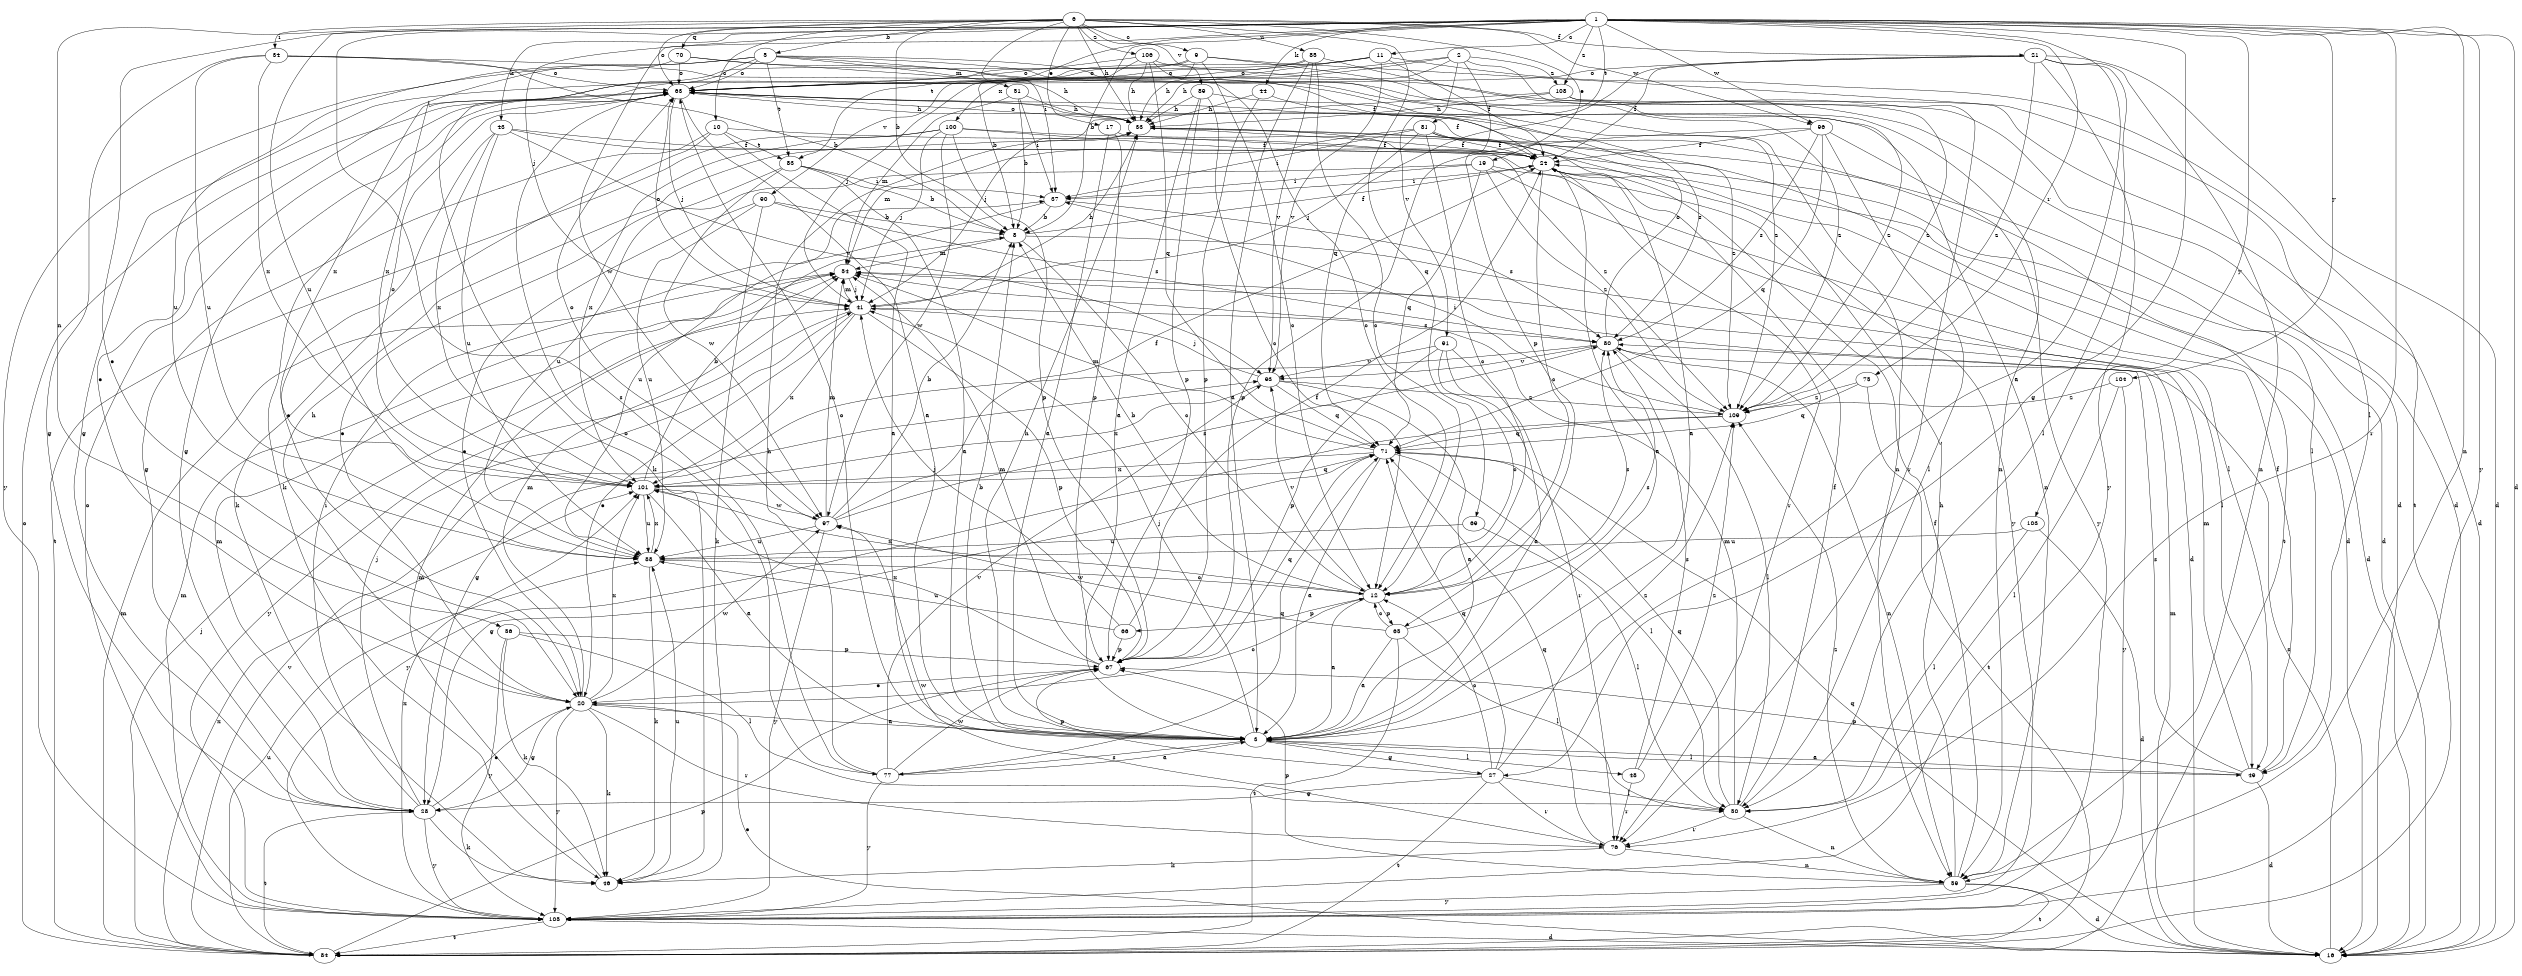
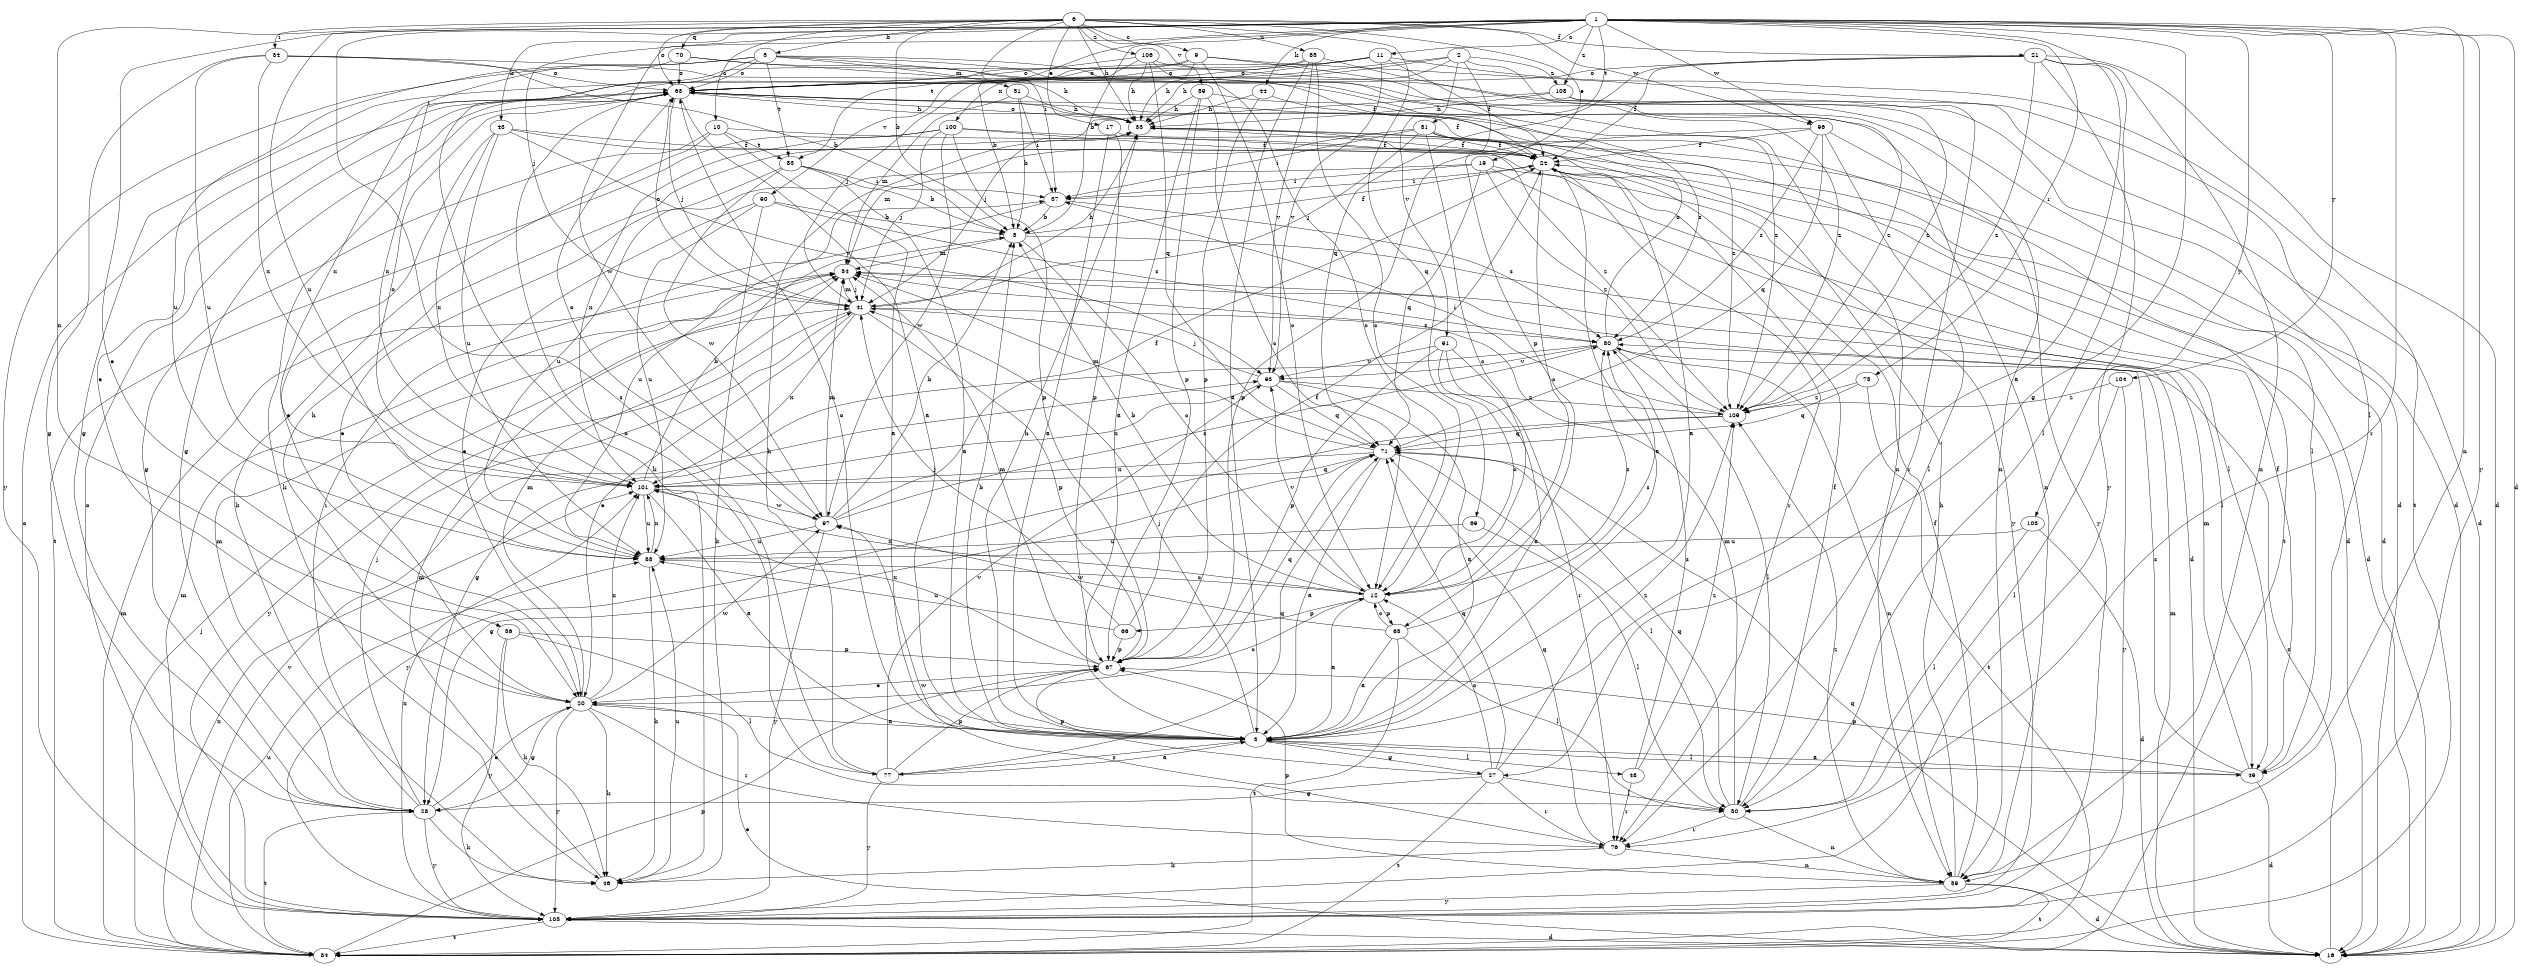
(961, 722) -> (961, 722)
